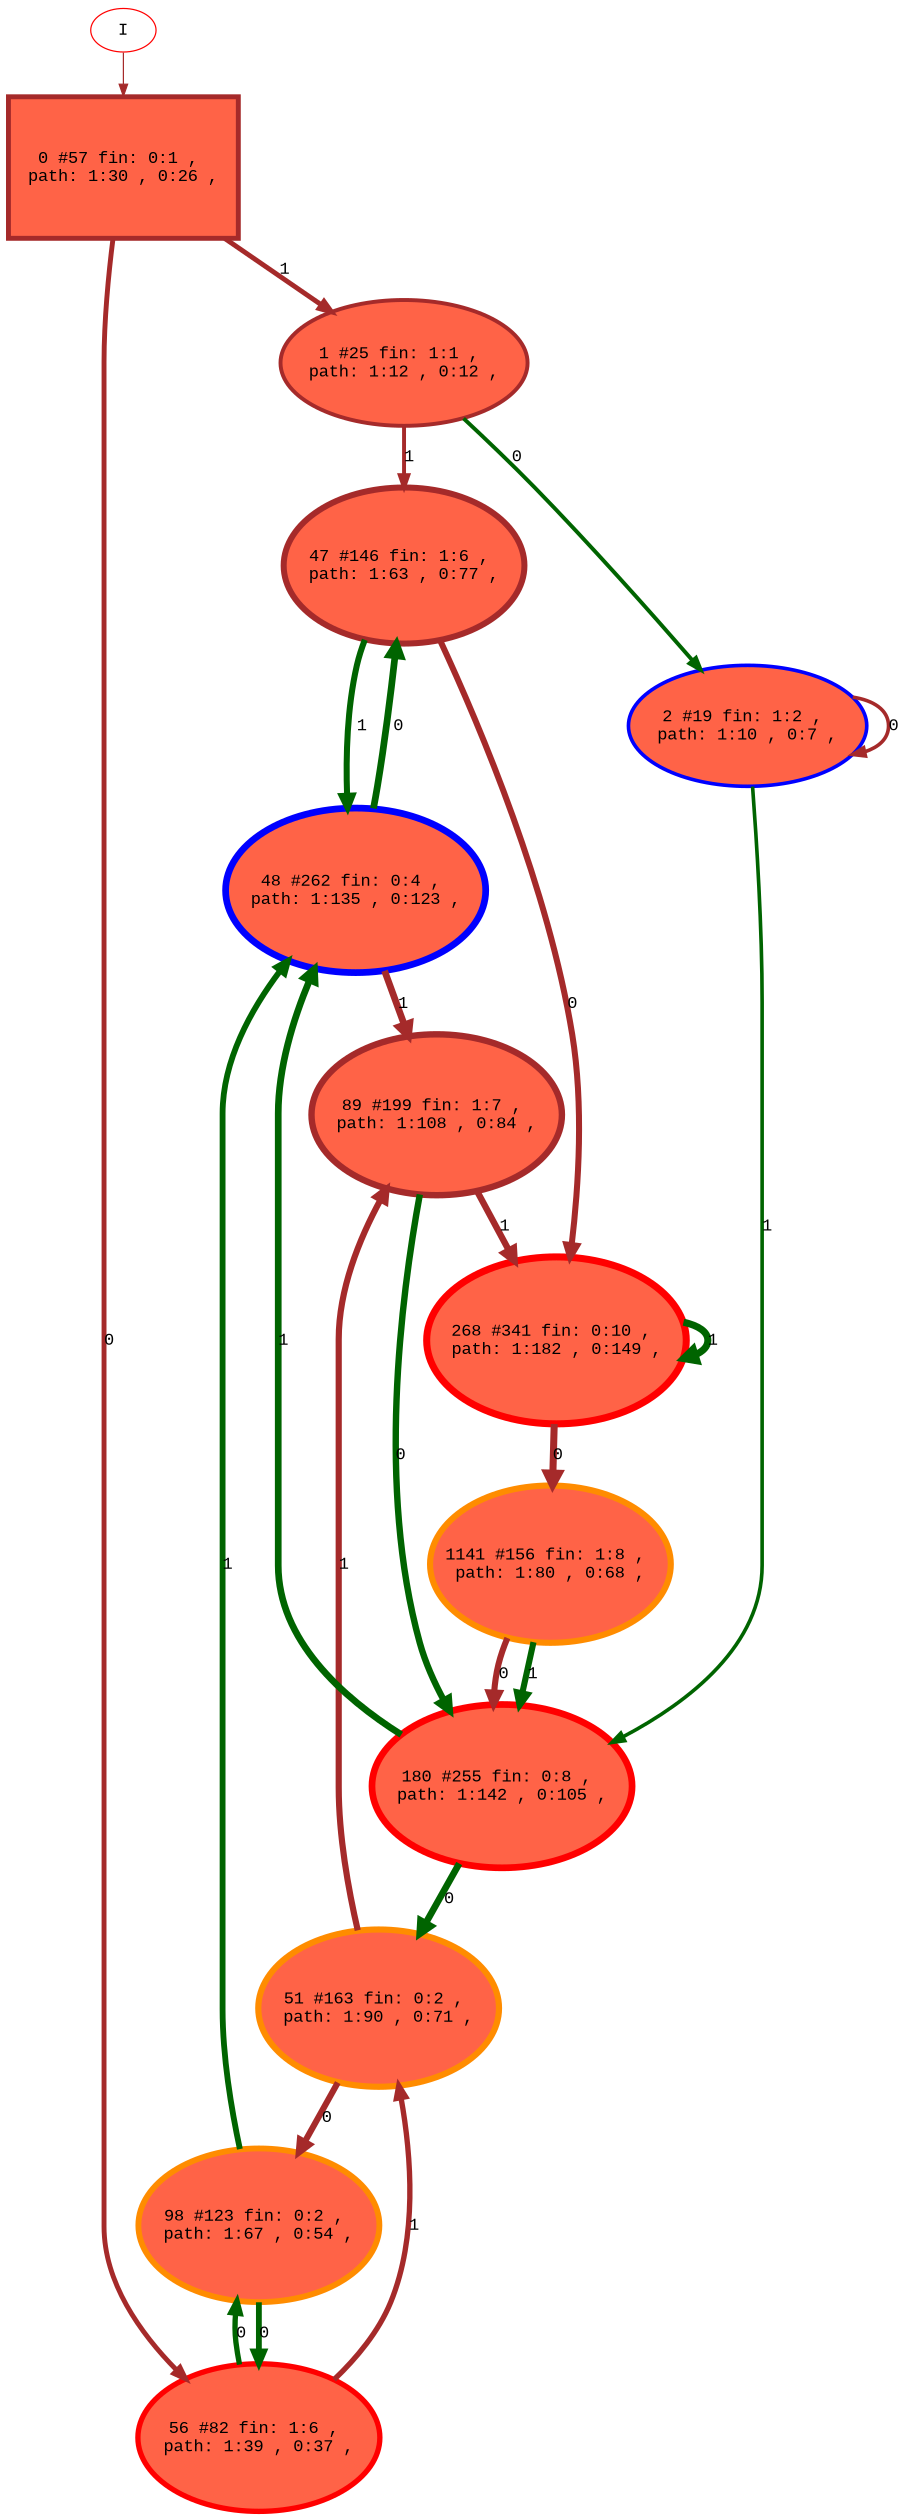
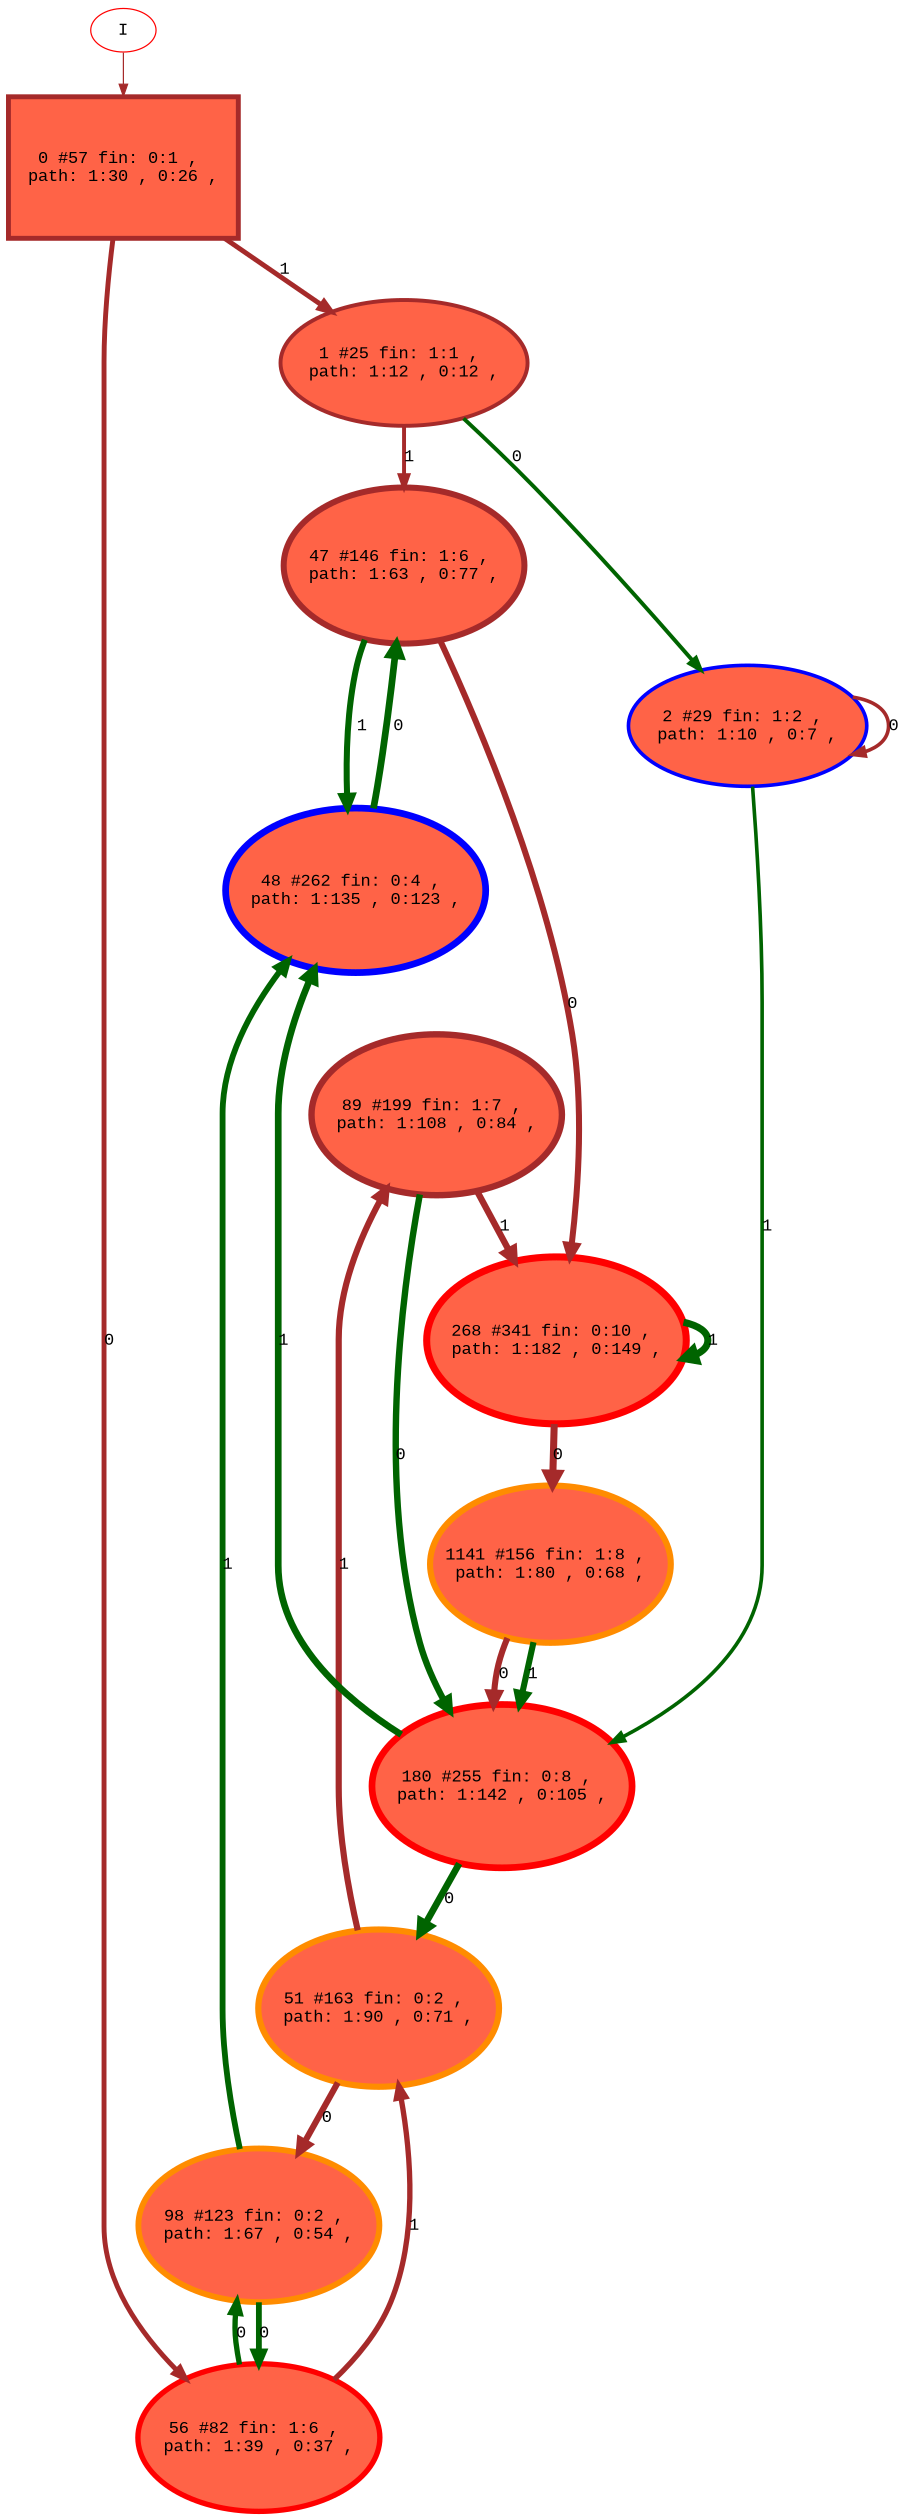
(748, 726) -> (748, 726)
(394, 998) -> none
